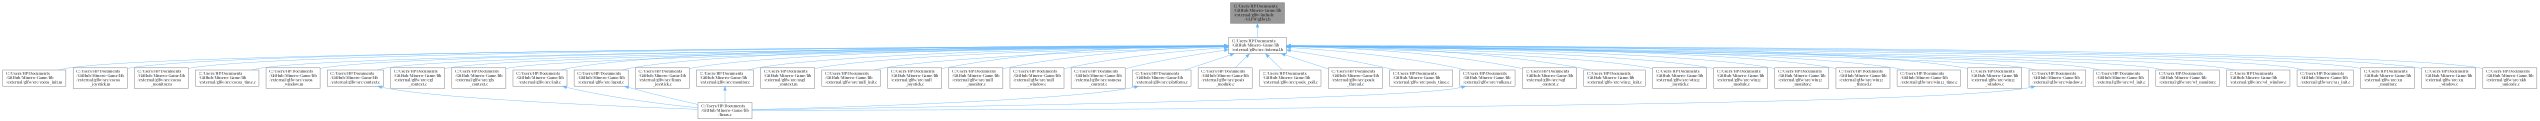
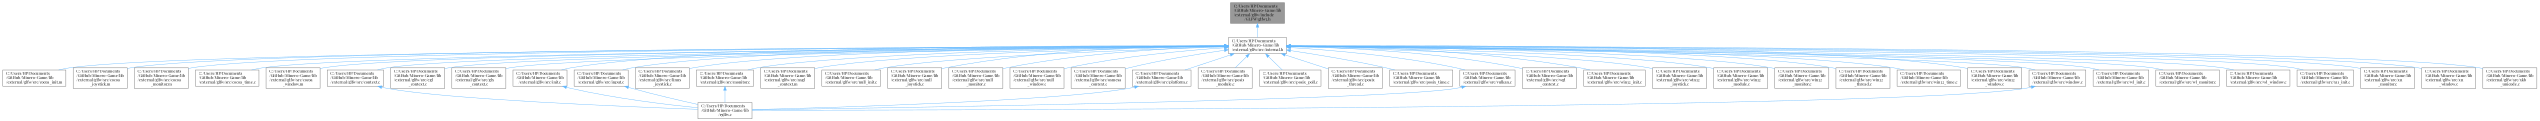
(725, 111) -> (725, 111)
